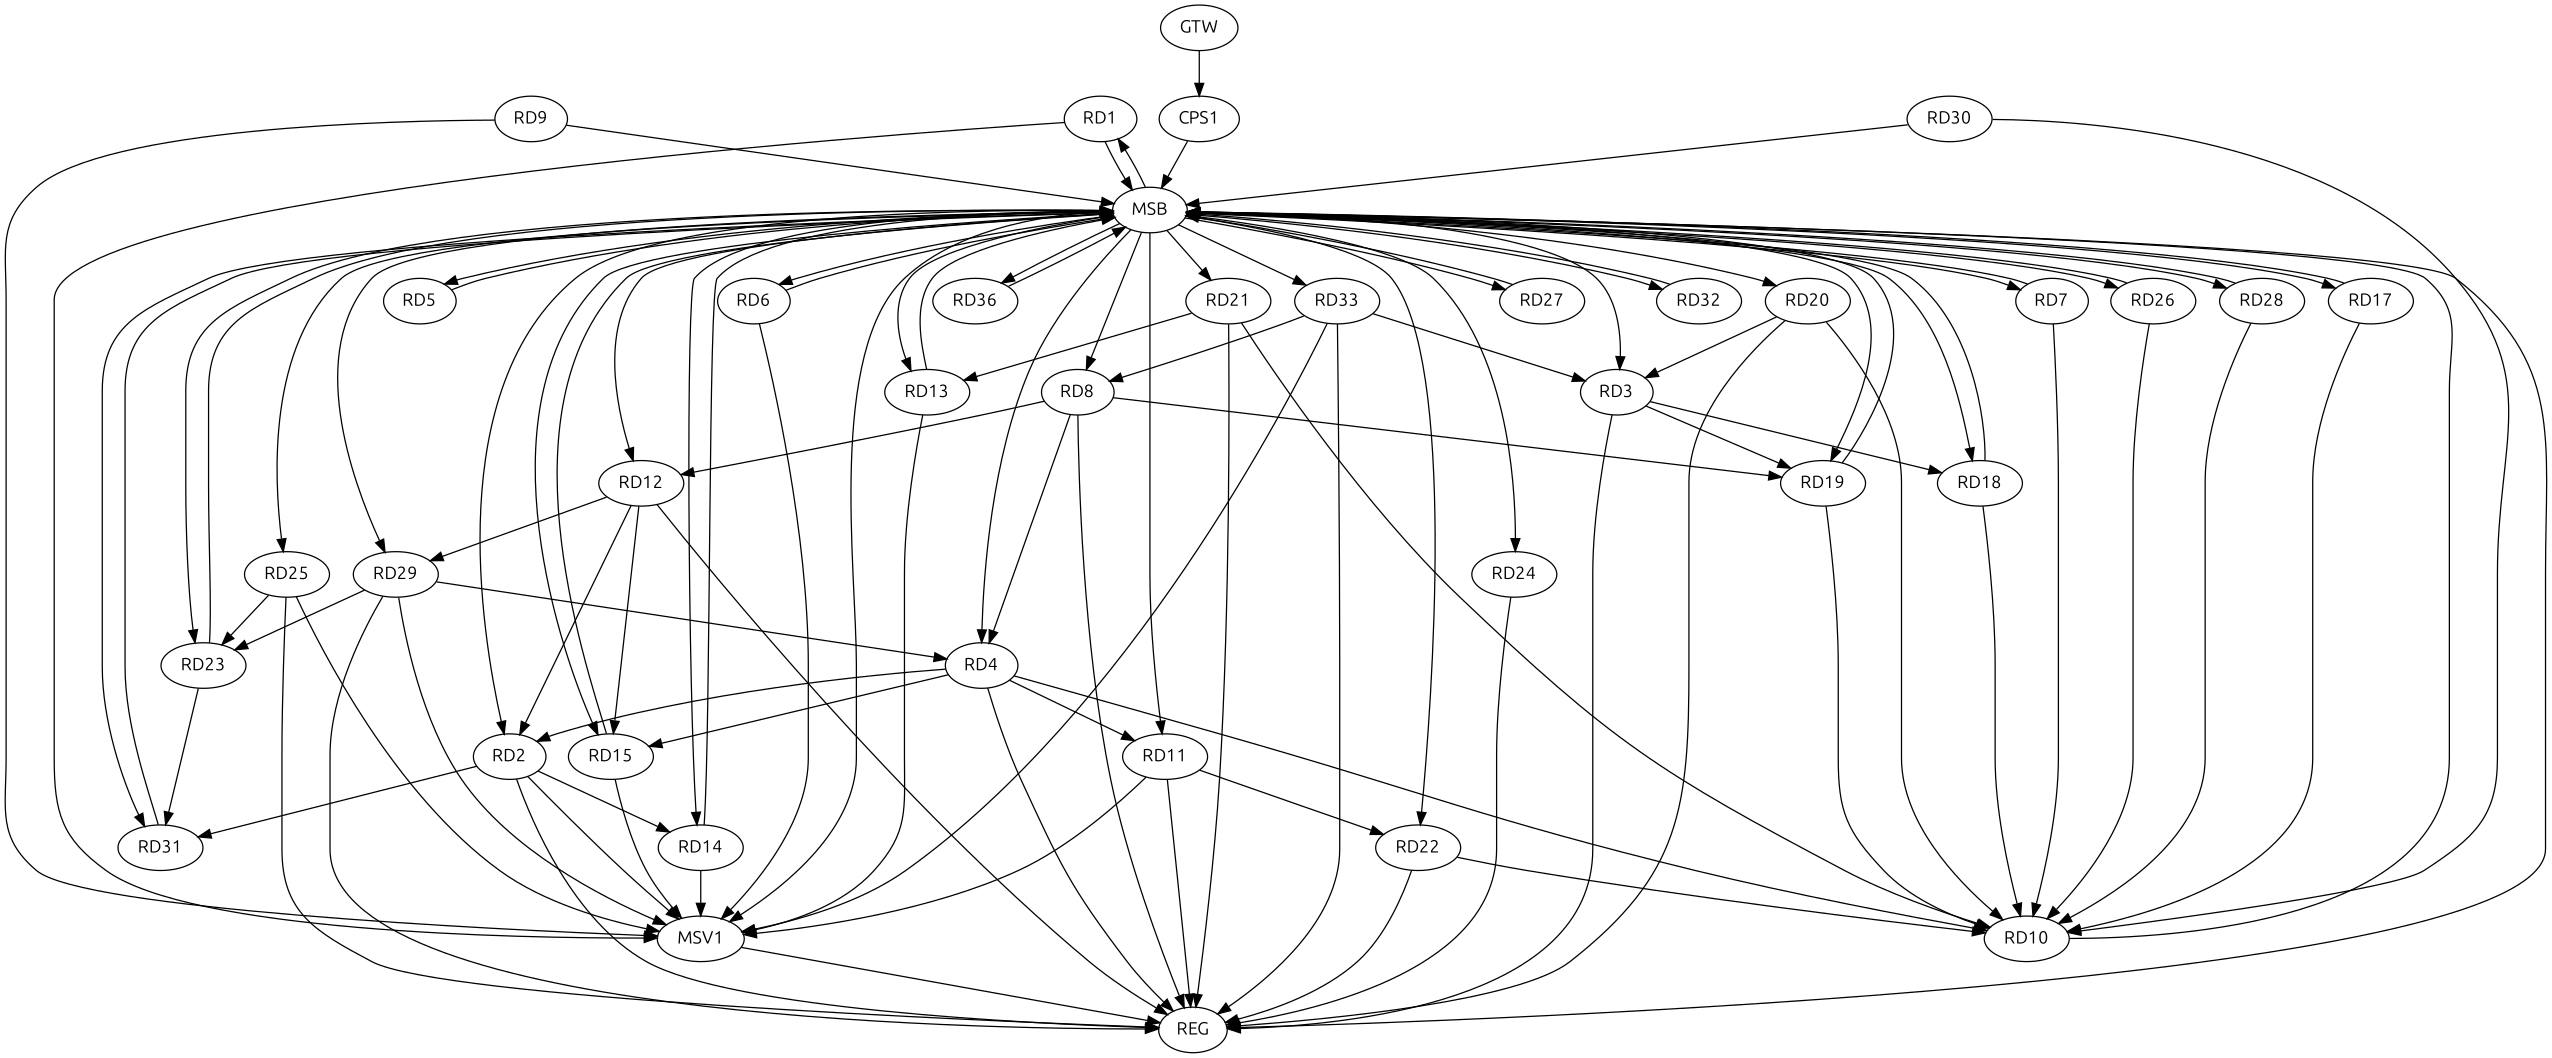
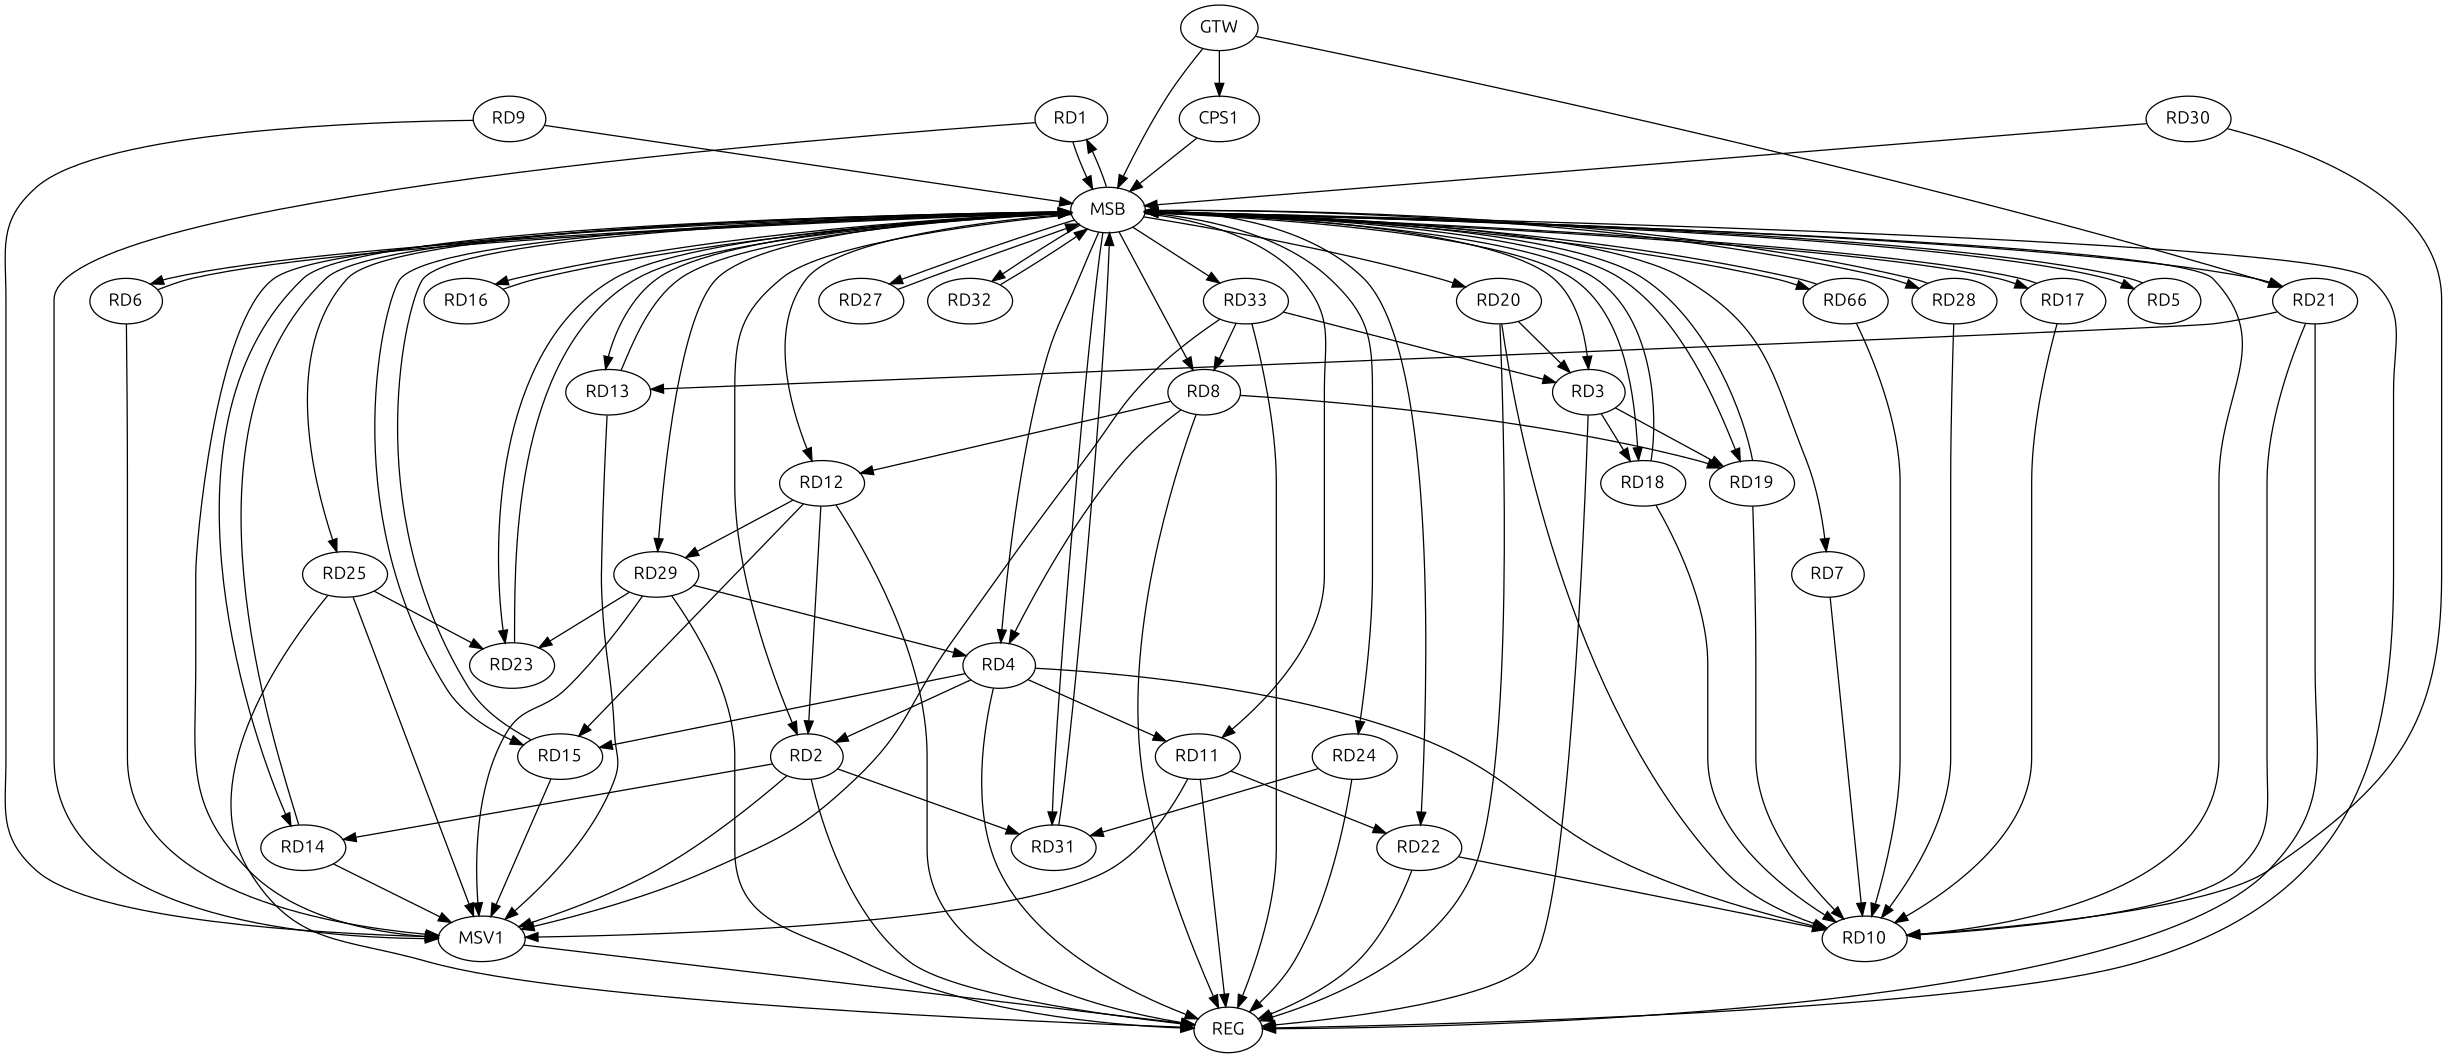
none -> (1739, 143)
(1615, 235) -> (1159, 110)
(975, 301) -> (467, 301)
(2153, 301) -> (1846, 301)
(183, 750) -> (1216, 799)
